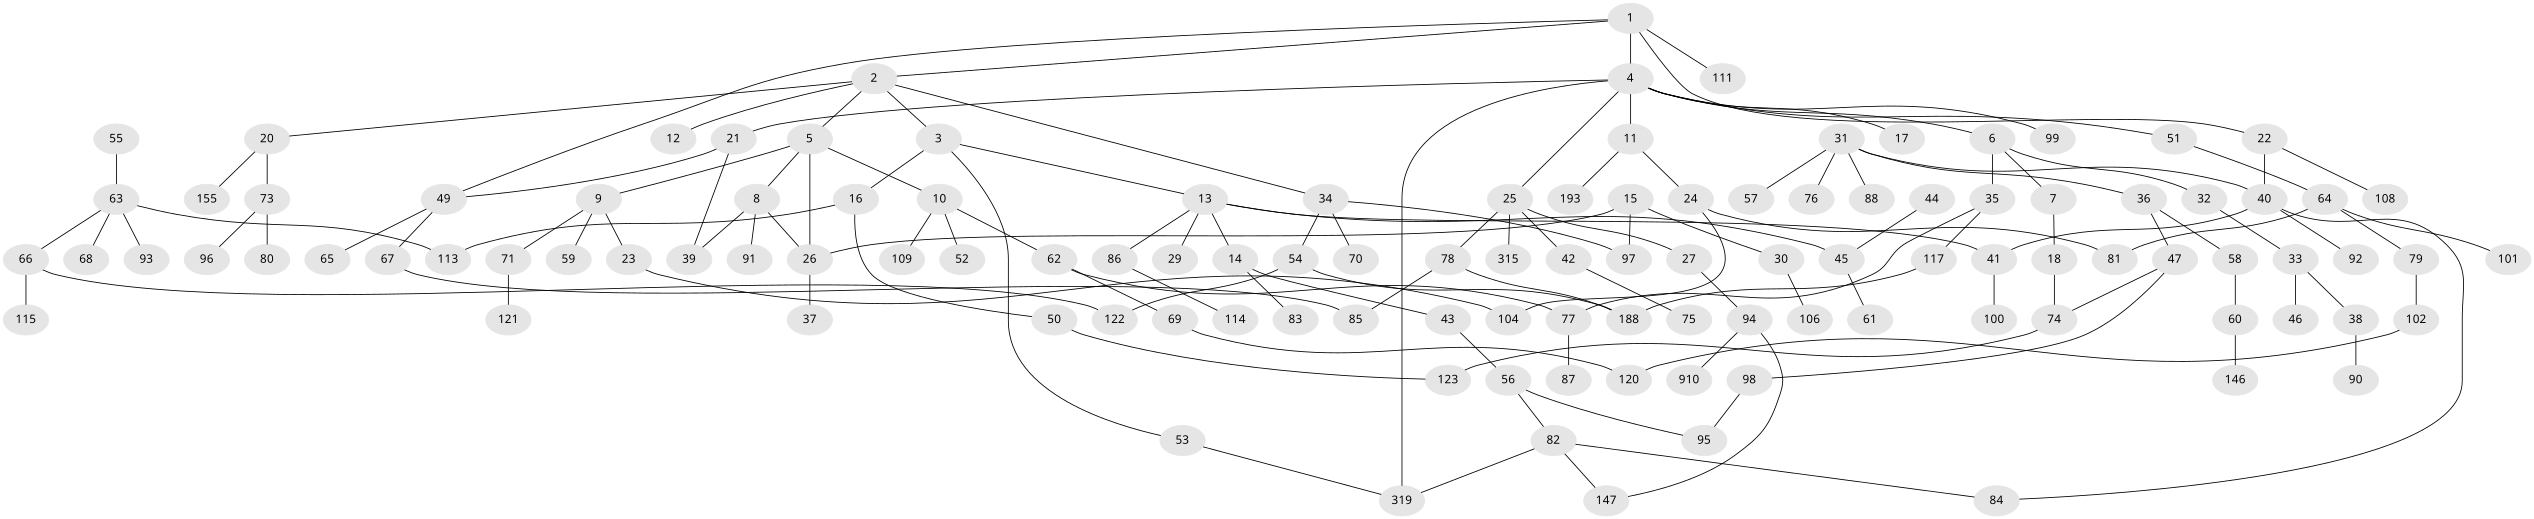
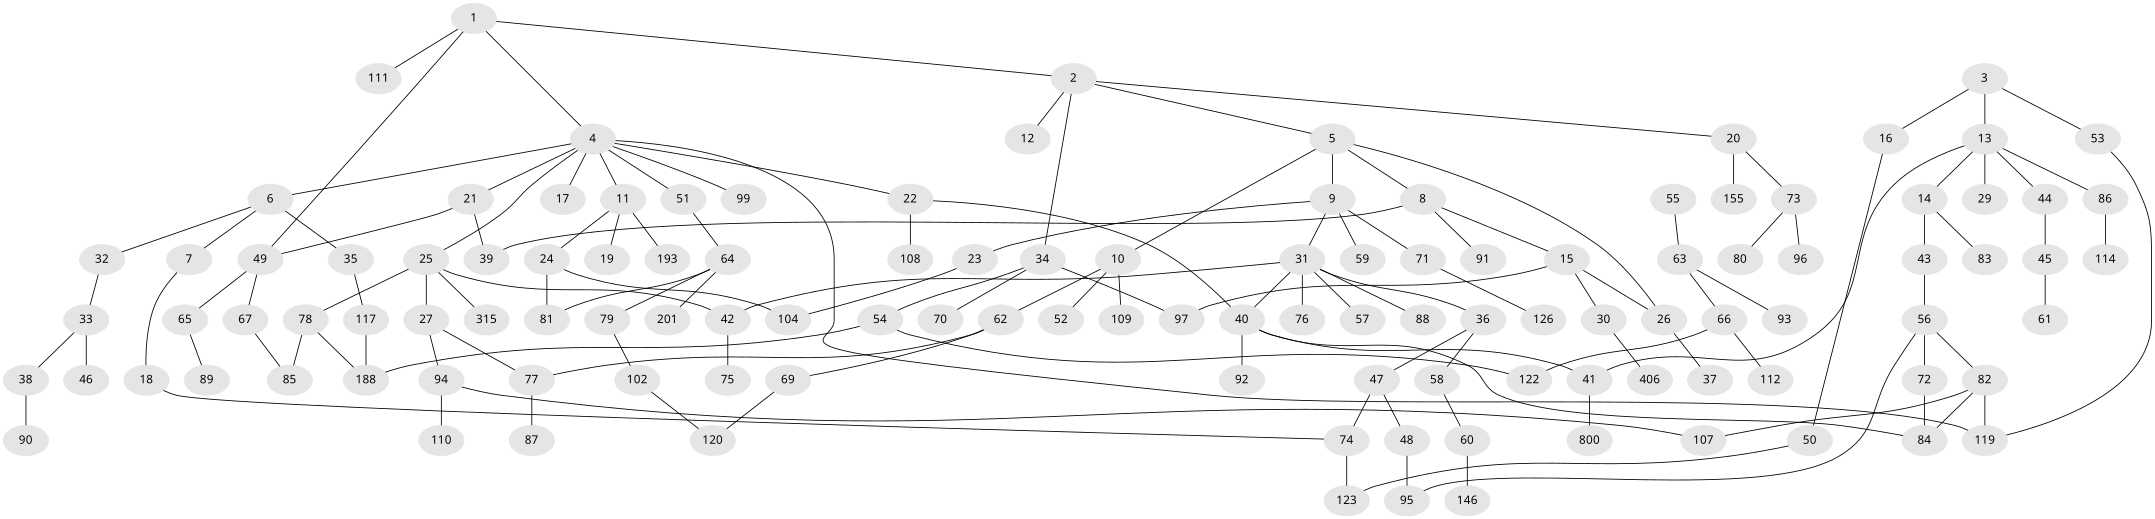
(902, 105) -> none
(1958, 122) -> (773, 170)
(1527, 219) -> (2015, 169)
(783, 229) -> (1495, 229)
none -> (1317, 230)
(86, 260) -> none
(448, 260) -> none
none -> (607, 260)
(2508, 260) -> (667, 320)
none -> (1025, 279)
(1791, 297) -> (477, 349)
(26, 320) -> (1770, 380)
(508, 320) -> (1544, 320)
(1810, 320) -> (1650, 380)
(1994, 320) -> (1590, 441)
none -> (207, 380)
(1689, 380) -> (441, 441)
(1750, 380) -> (1407, 441)
none -> (1925, 380)
(1402, 501) -> (1985, 441)
(1606, 501) -> (1703, 441)
